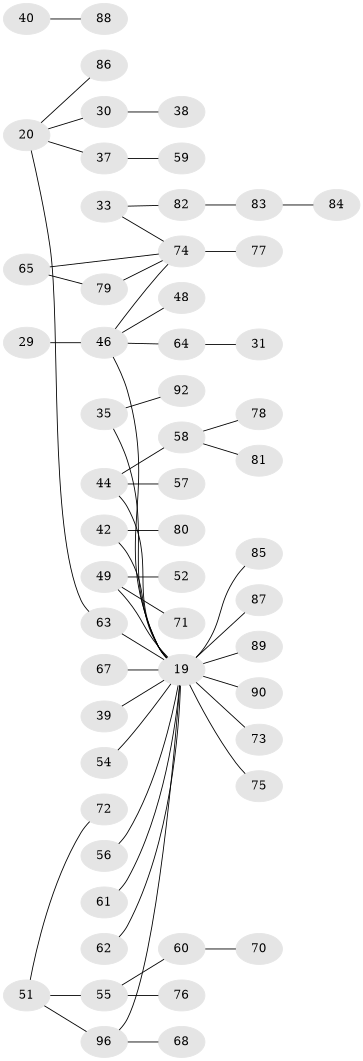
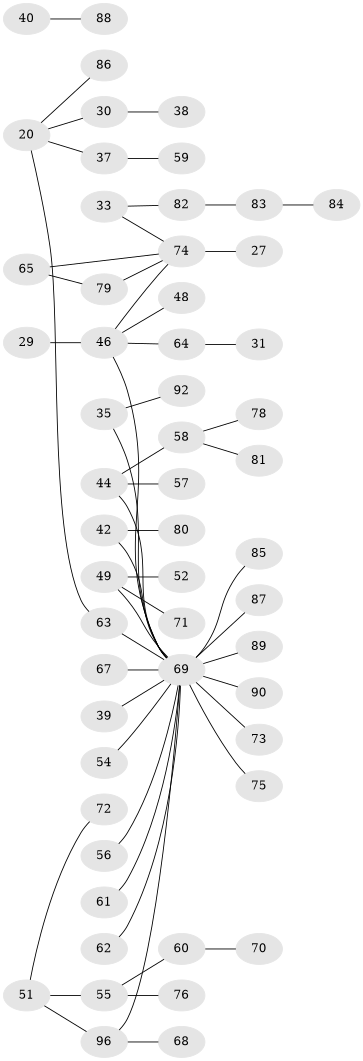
(259, 251) -> (259, 251)
(182, 670) -> (182, 670)
